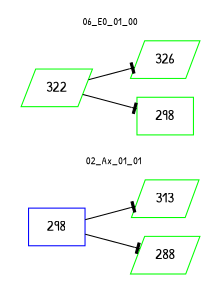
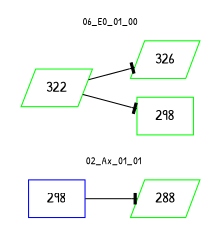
(165, 199) -> none
